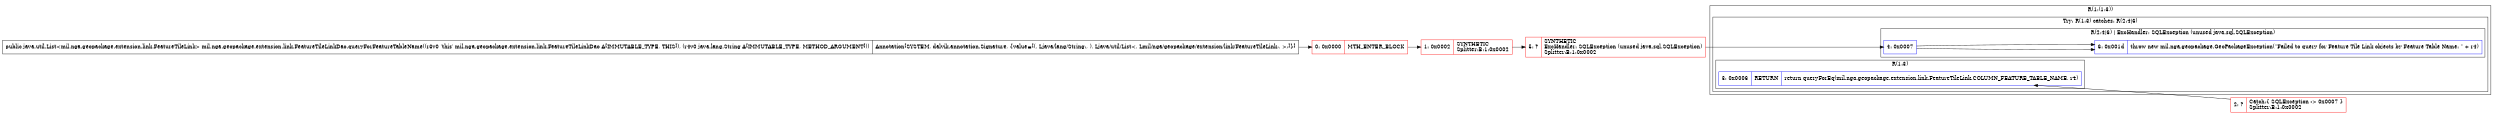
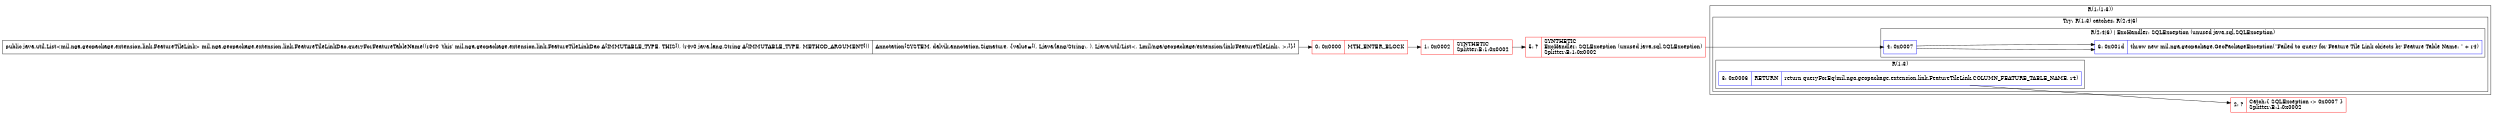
(2091, 89) -> (2137, 97)
